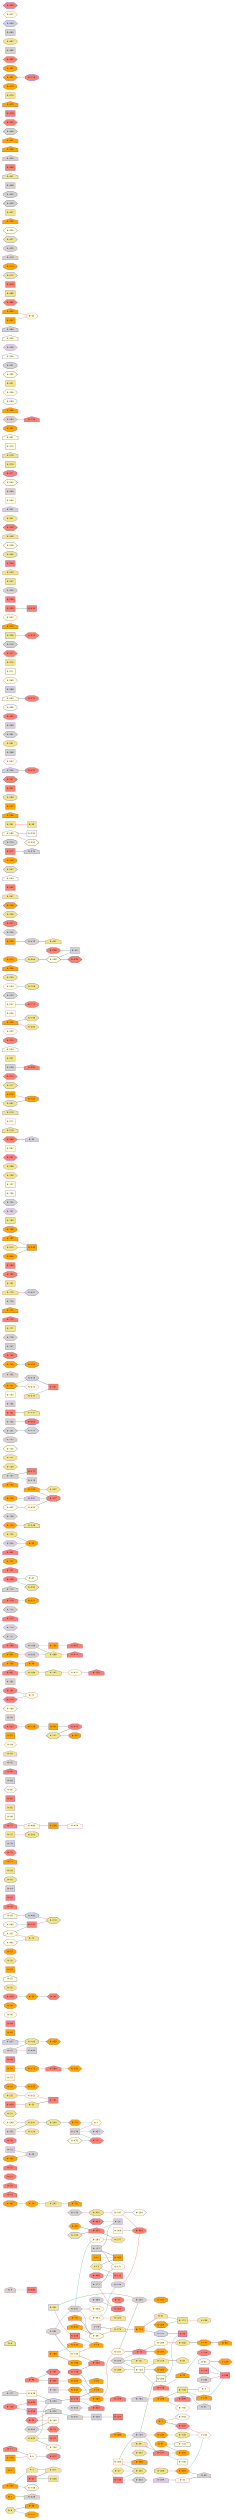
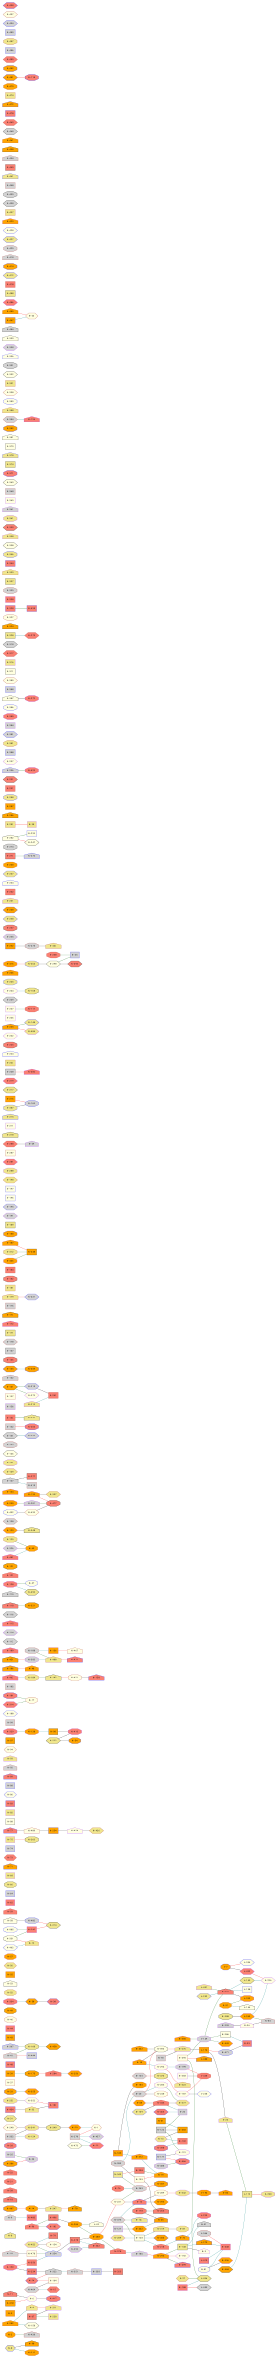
(10, 410) -> (10, 410)
(10, 968) -> (10, 973)
(32, 1099) -> (32, 1104)
(75, 1646) -> (75, 1651)
none -> (96, 1831)
(96, 2381) -> (96, 2224)
(85, 2395) -> none
(172, 2435) -> (236, 1986)
(183, 2435) -> (247, 1980)
